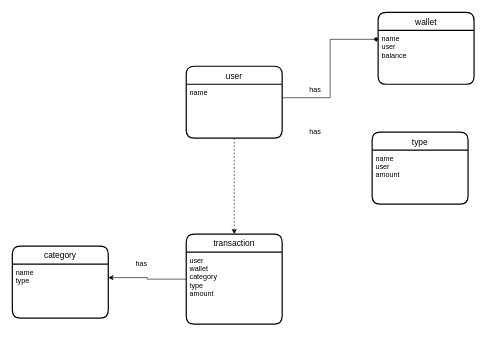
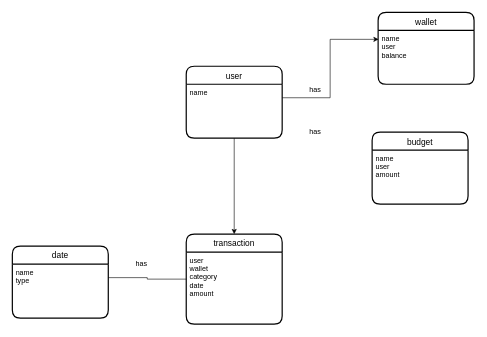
(372, 39) -> (373, 39)
(420, 142) -> (420, 142)
(234, 184) -> (234, 184)
(60, 256) -> (60, 256)
(198, 260) -> (198, 260)
(113, 278) -> (112, 278)
